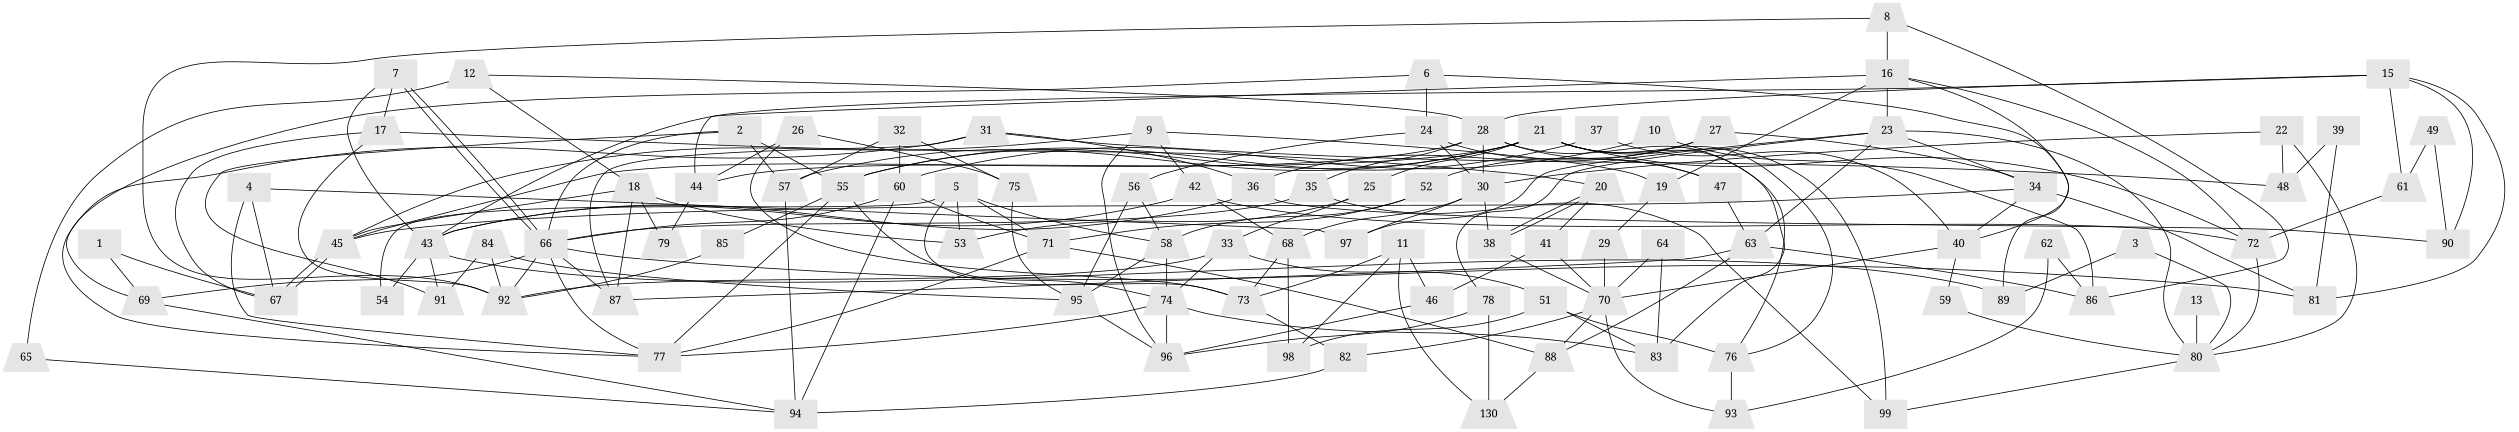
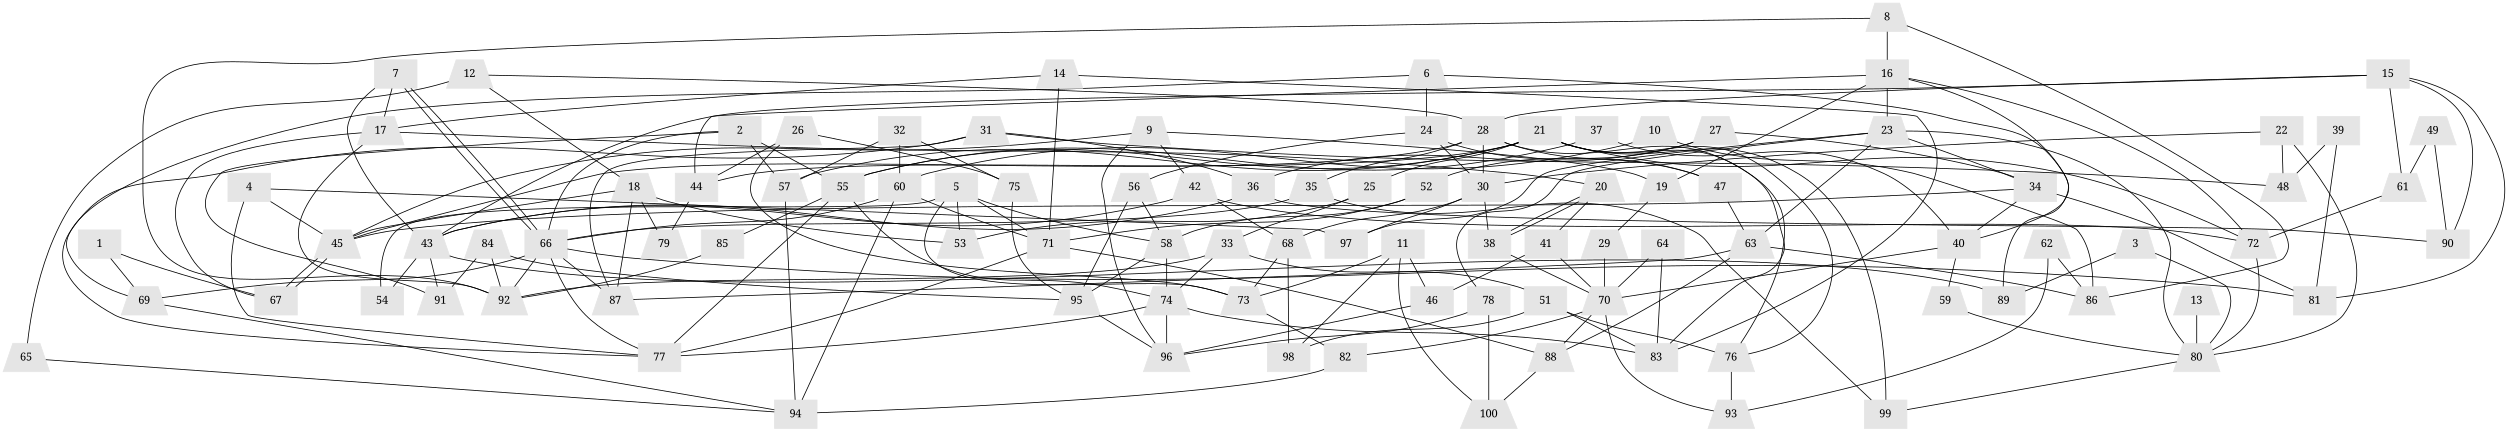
none -> (1060, 74)
(262, 240) -> (296, 218)
(1489, 414) -> (1489, 414)
